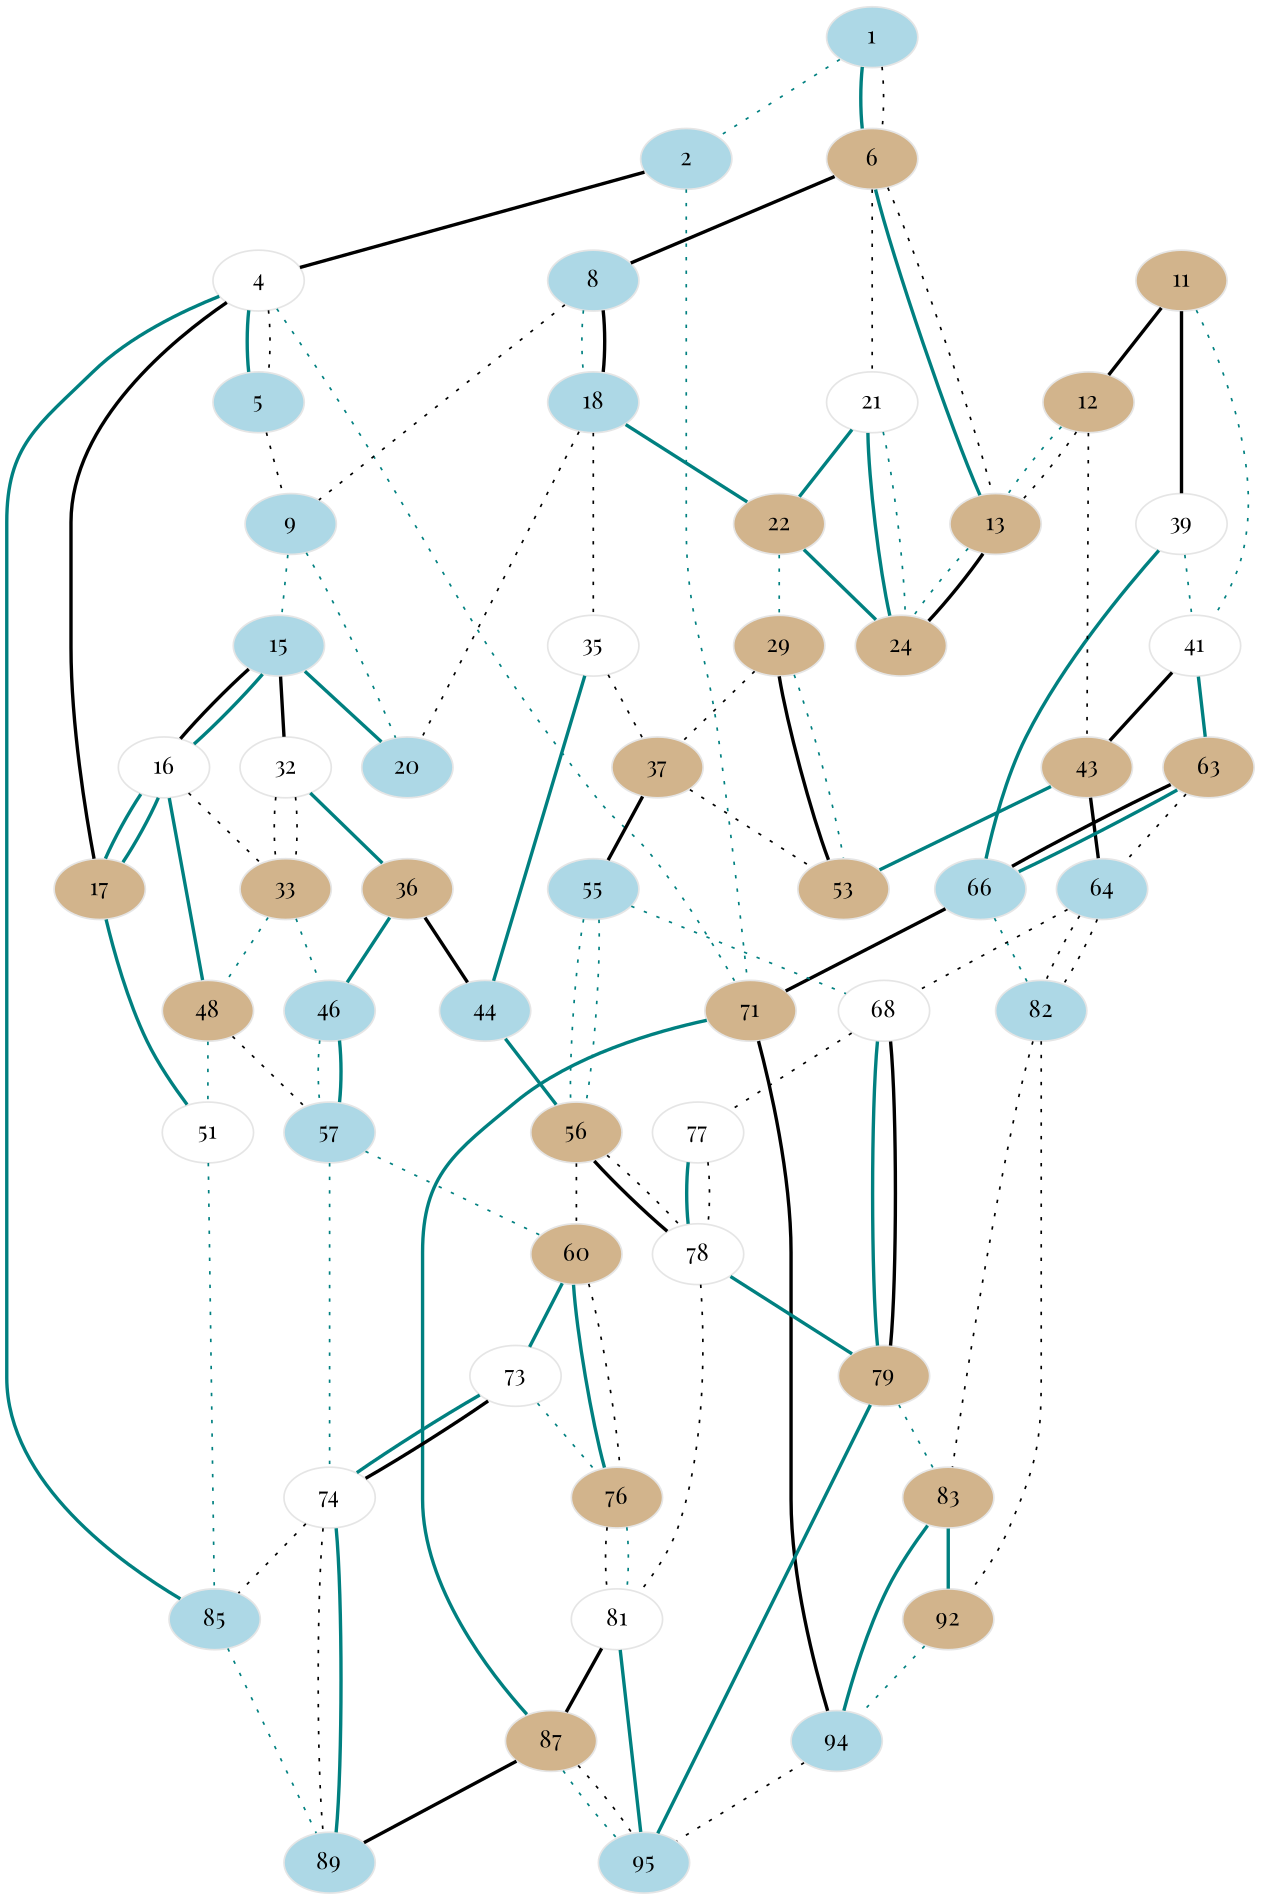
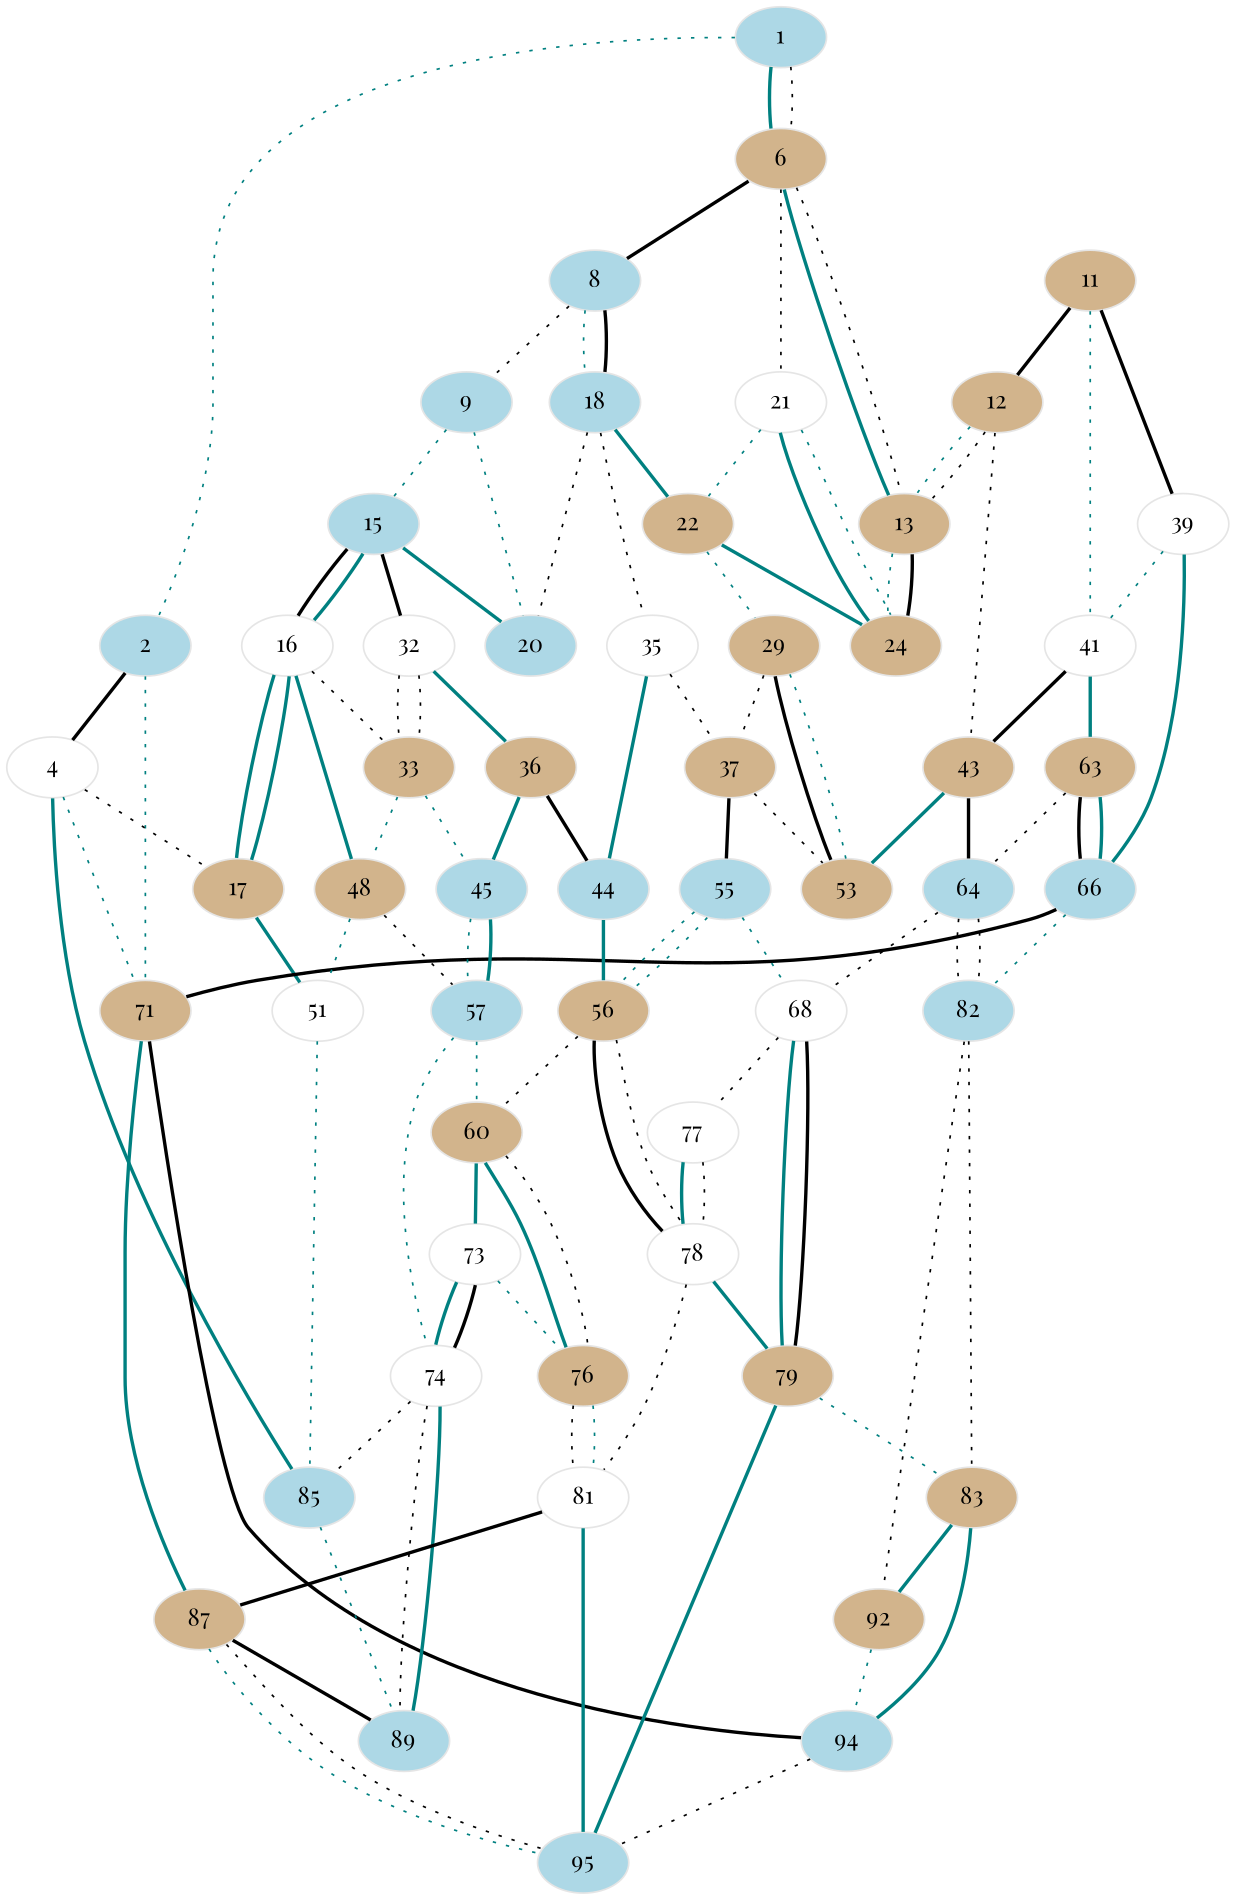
(259, 402) -> none
(826, 463) -> (734, 463)
(71, 552) -> (133, 821)
(330, 1011) -> (482, 889)
